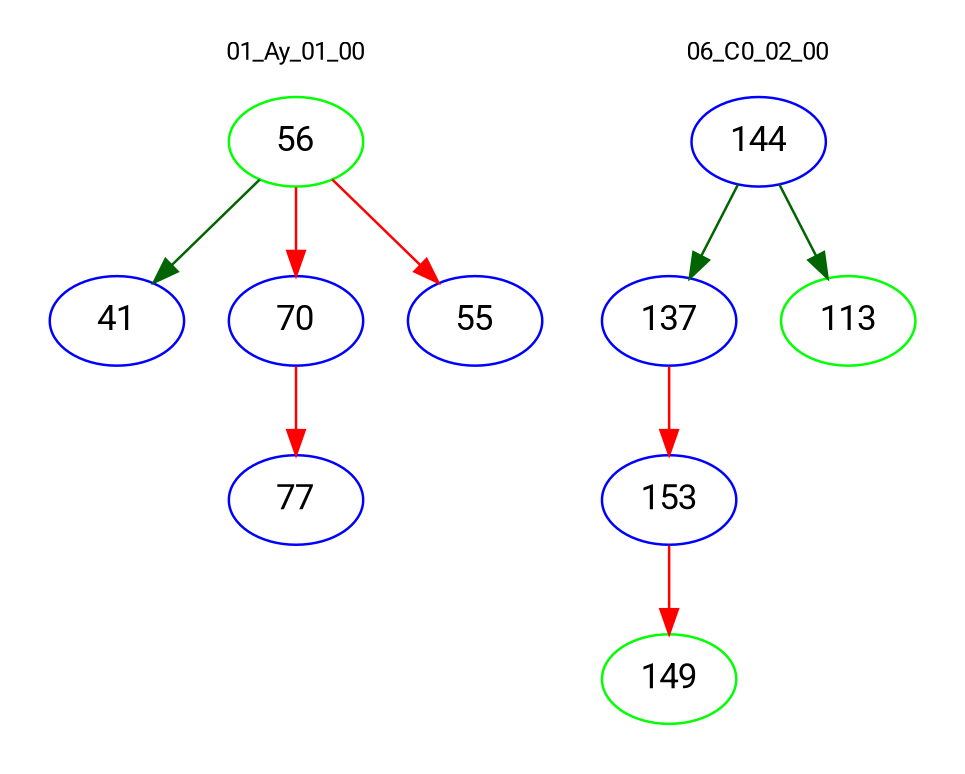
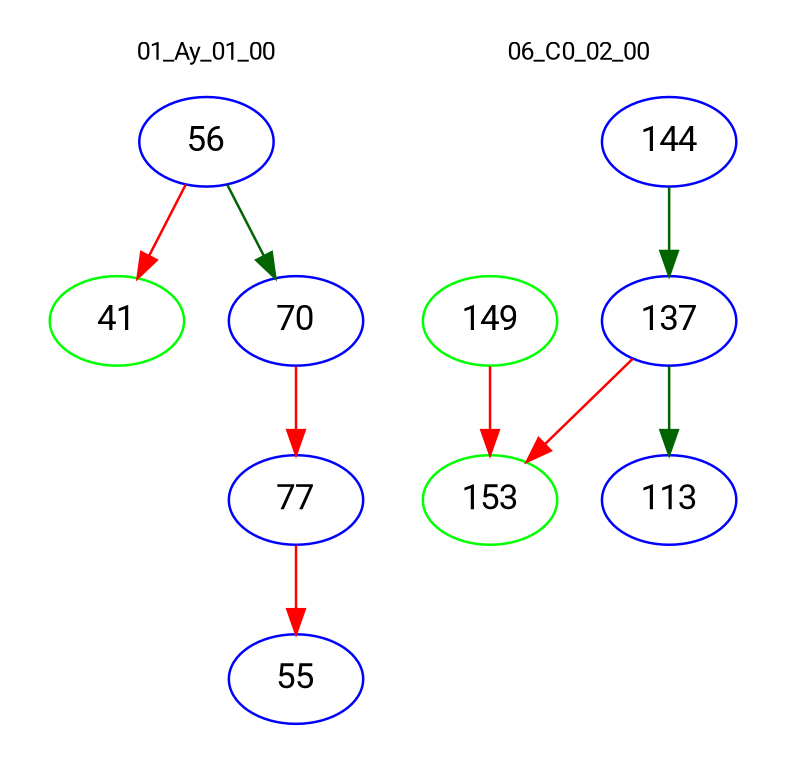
(296, 142) -> (206, 142)
(296, 219) -> (246, 220)
(798, 220) -> (669, 398)
(216, 222) -> (167, 220)
(376, 222) -> (296, 577)
(117, 321) -> (117, 321)
(848, 321) -> (669, 500)
(669, 500) -> (490, 500)
(669, 577) -> (490, 398)
